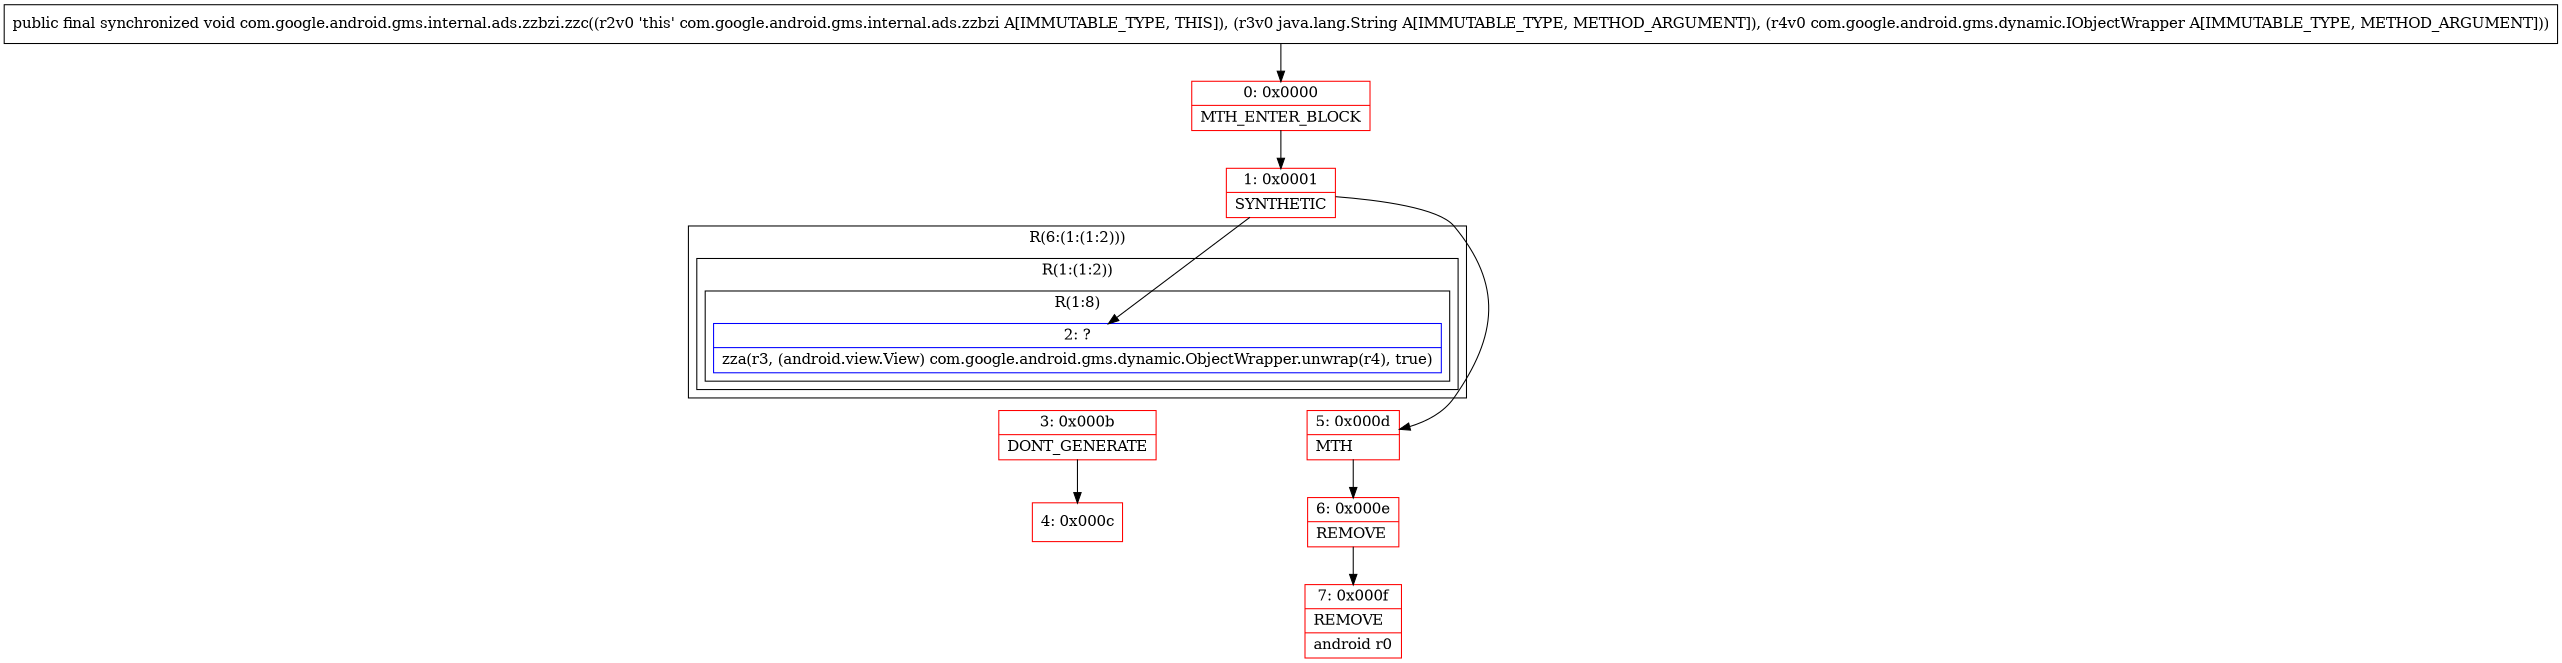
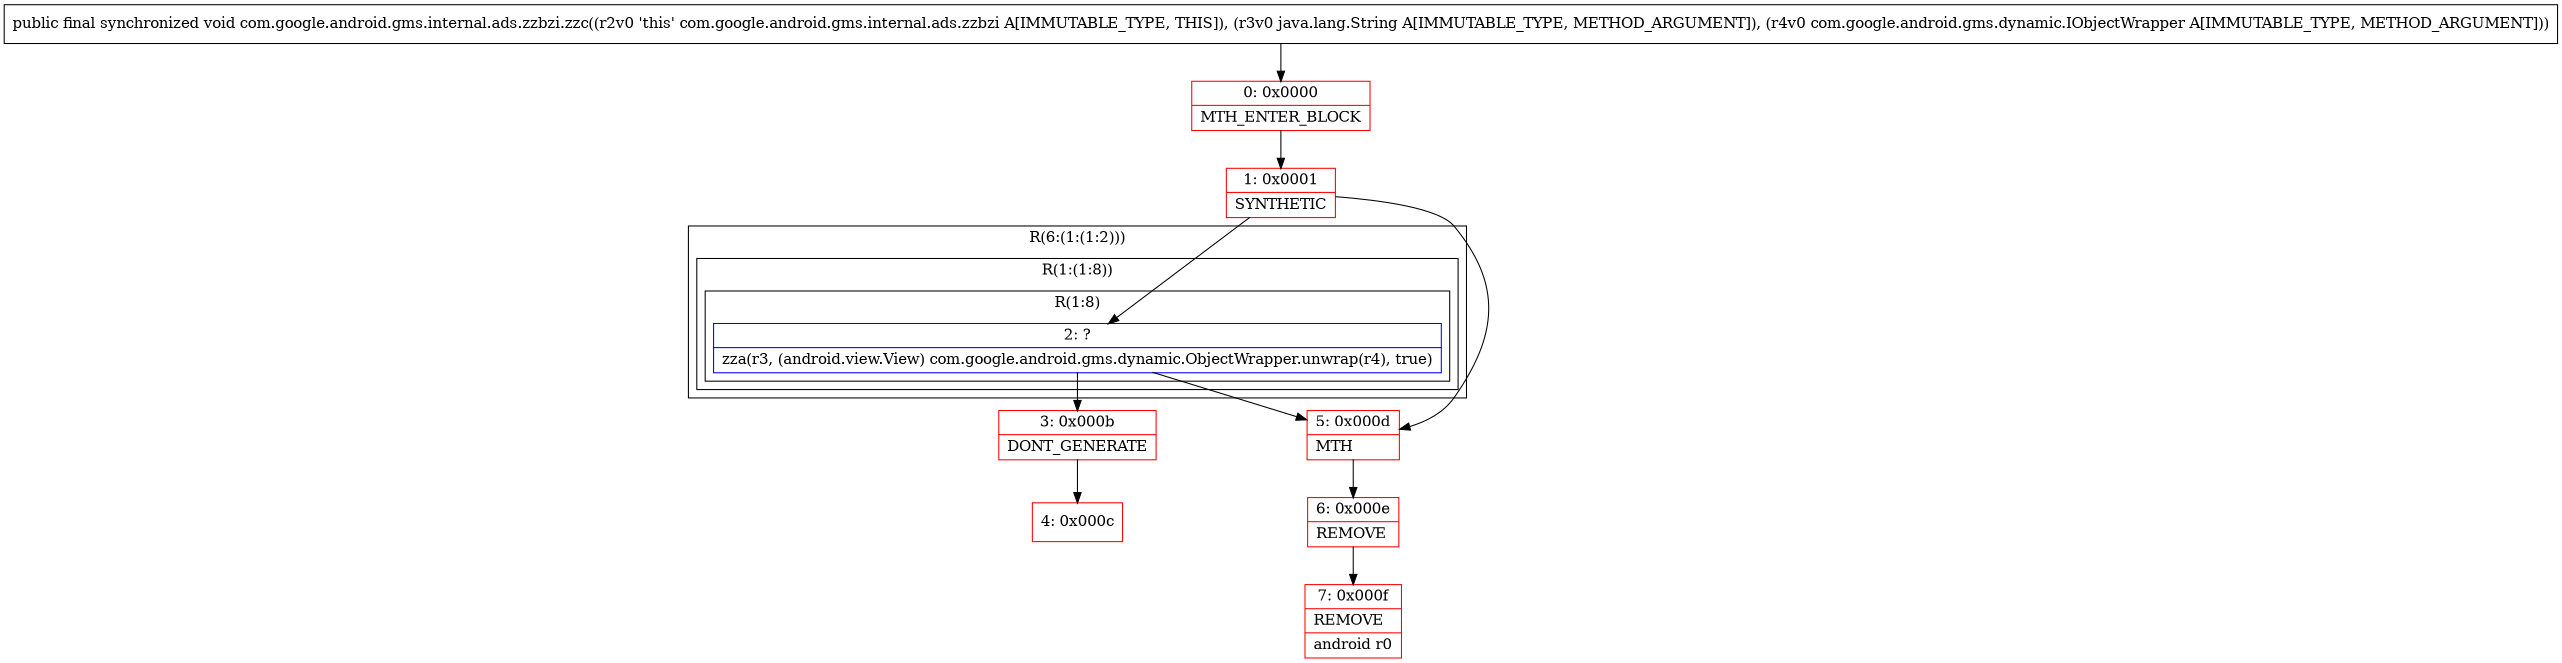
(1077, 271) -> (1077, 271)
none -> (1077, 386)
none -> (1257, 404)
